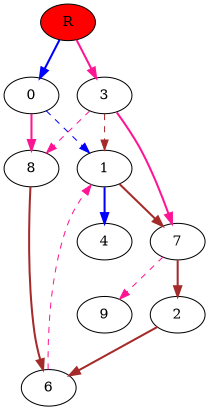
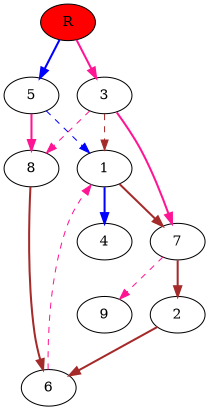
(31, 95) -> (31, 95)
